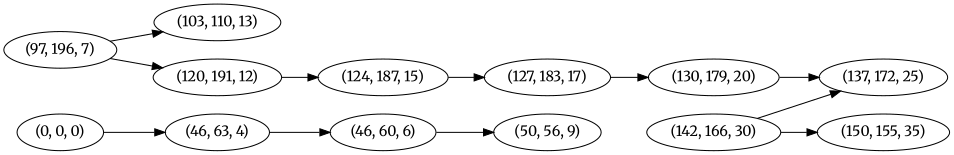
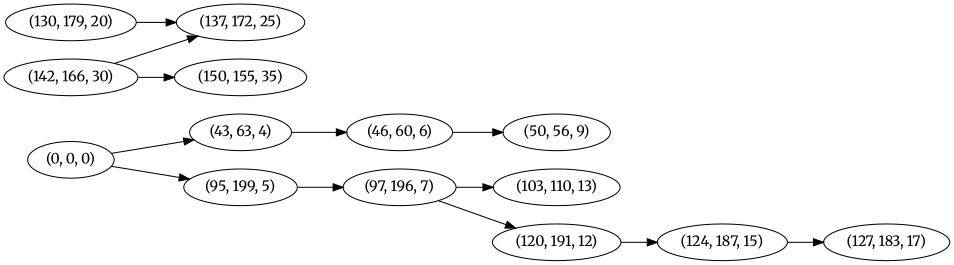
(624, 77) -> none
(217, 132) -> (241, 132)
none -> (241, 187)
